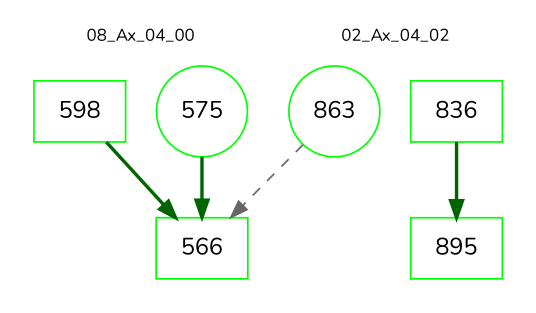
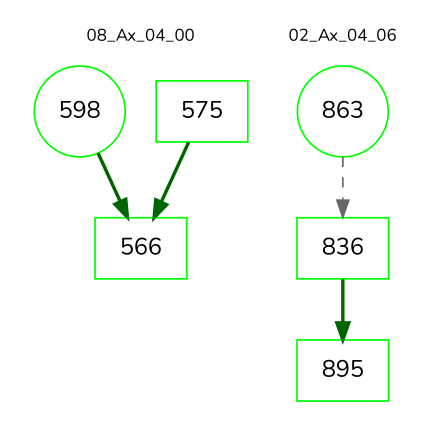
(395, 36) -> (343, 36)
(80, 111) -> (80, 111)
(202, 111) -> (202, 111)
(286, 161) -> (343, 178)
